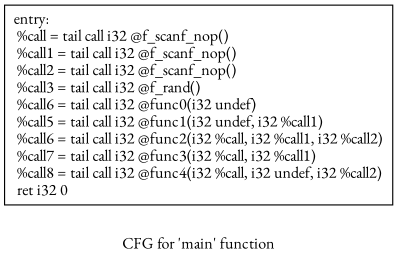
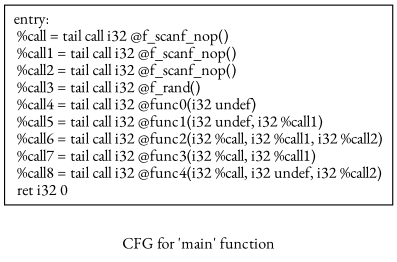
(135, 104) -> (135, 104)
